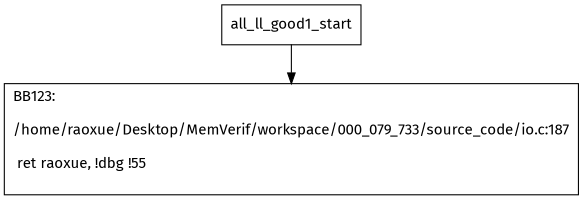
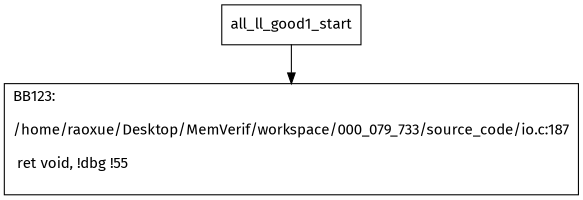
(80, 163) -> (71, 163)
